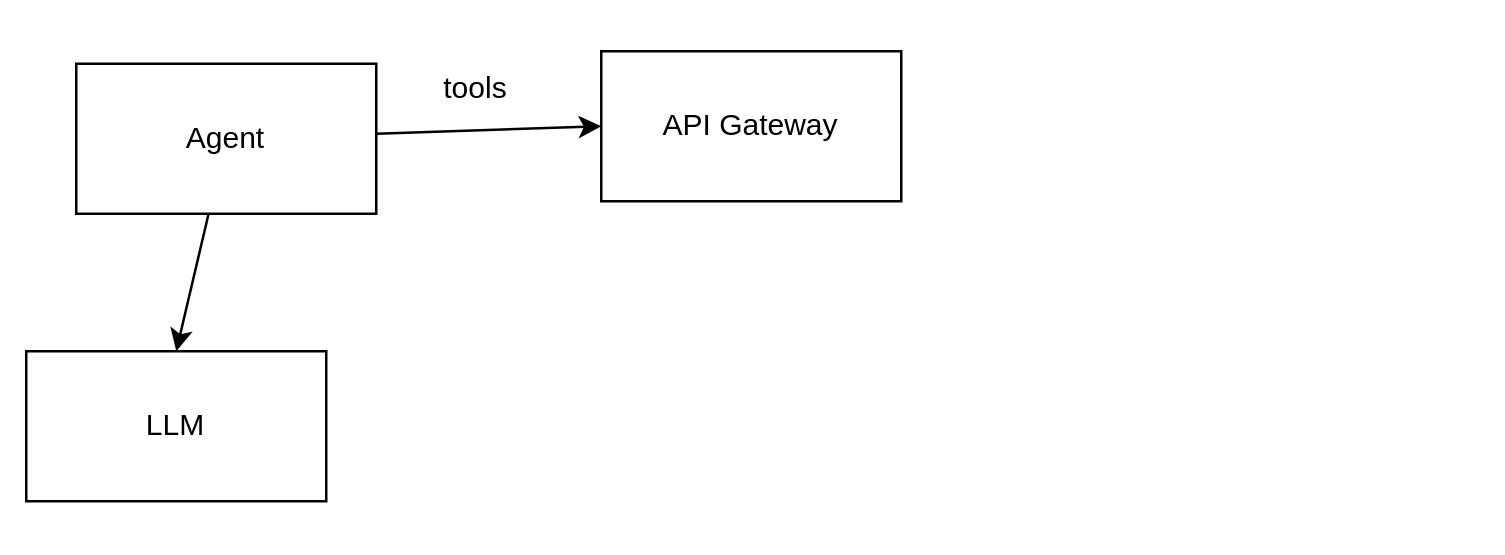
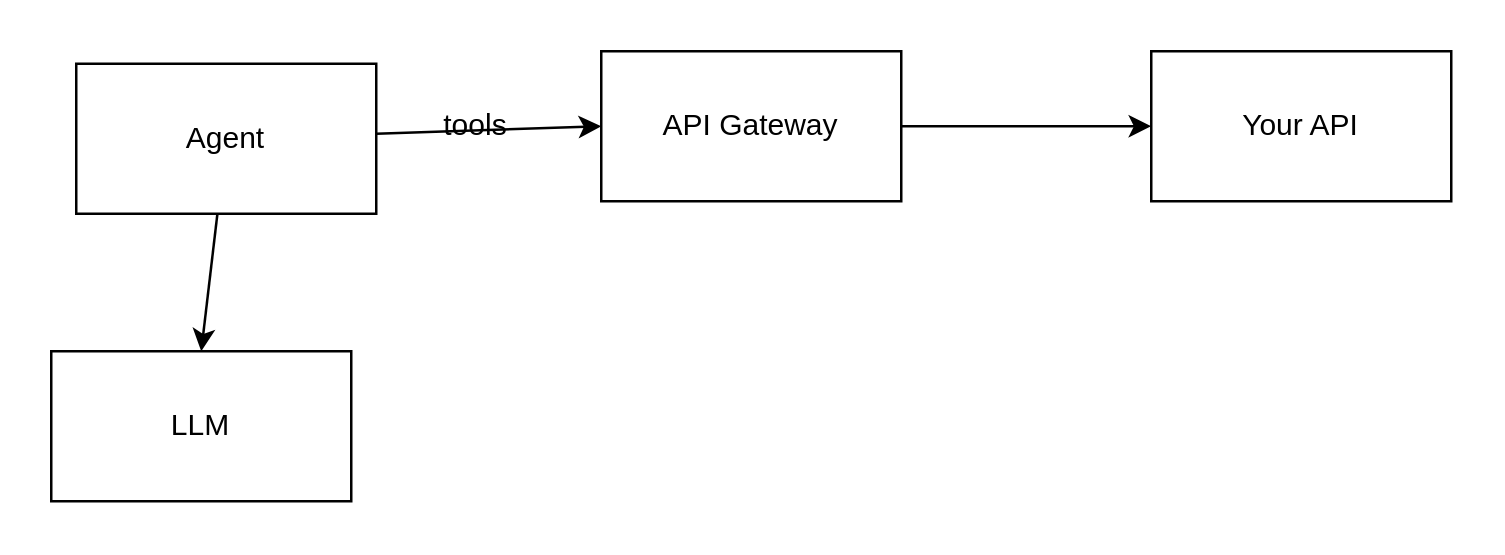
(476, 89) -> (476, 126)
none -> (1018, 126)
none -> (1301, 126)
(176, 426) -> (201, 426)
